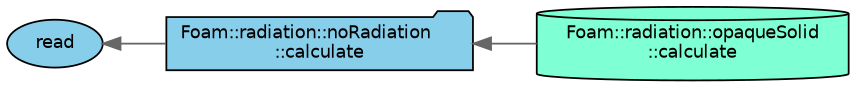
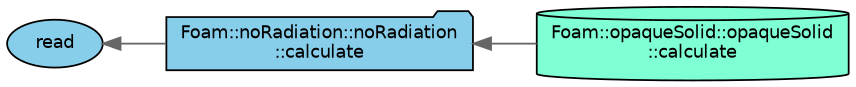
(320, 44) -> (320, 44)
(693, 44) -> (693, 44)
